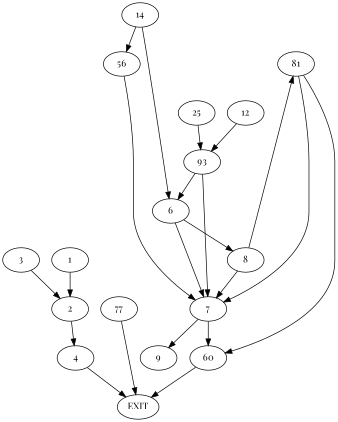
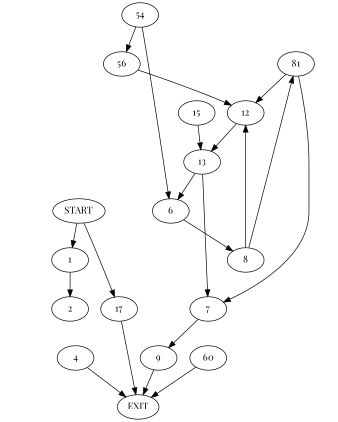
(140, 15) -> (140, 15)
(197, 113) -> (197, 113)
(202, 162) -> (202, 162)
(133, 196) -> (182, 85)
none -> (79, 211)
(335, 238) -> (273, 86)
(188, 257) -> none
(21, 260) -> none
(229, 282) -> (246, 190)
(119, 309) -> (119, 309)
(72, 330) -> none
(208, 330) -> none
none -> (150, 379)
